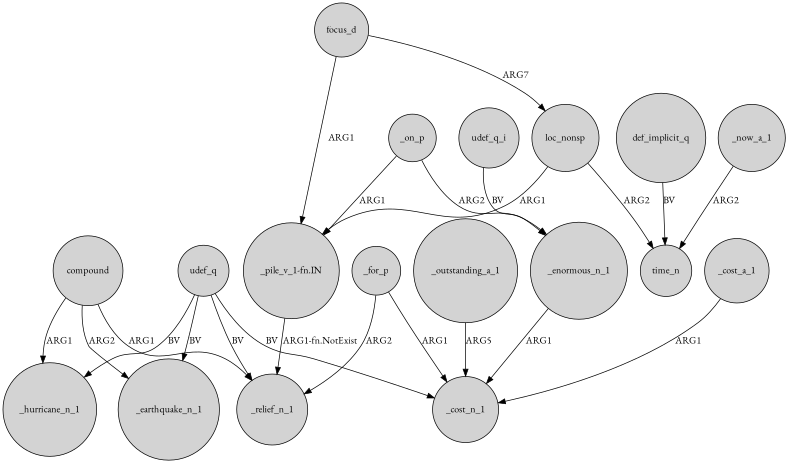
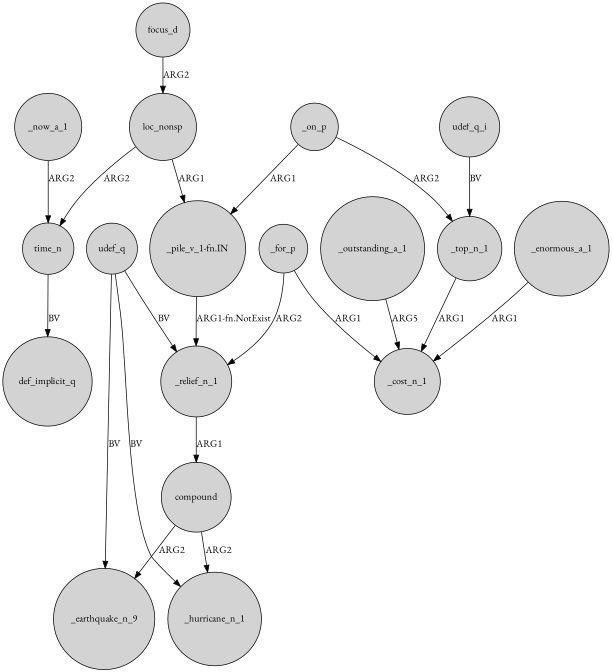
(516, 75) -> (176, 75)
(319, 137) -> none
(664, 210) -> (48, 302)
(579, 271) -> (470, 249)
(737, 271) -> (562, 249)
(59, 341) -> (219, 550)
(164, 356) -> (196, 436)
(312, 358) -> none
(169, 410) -> (104, 619)
